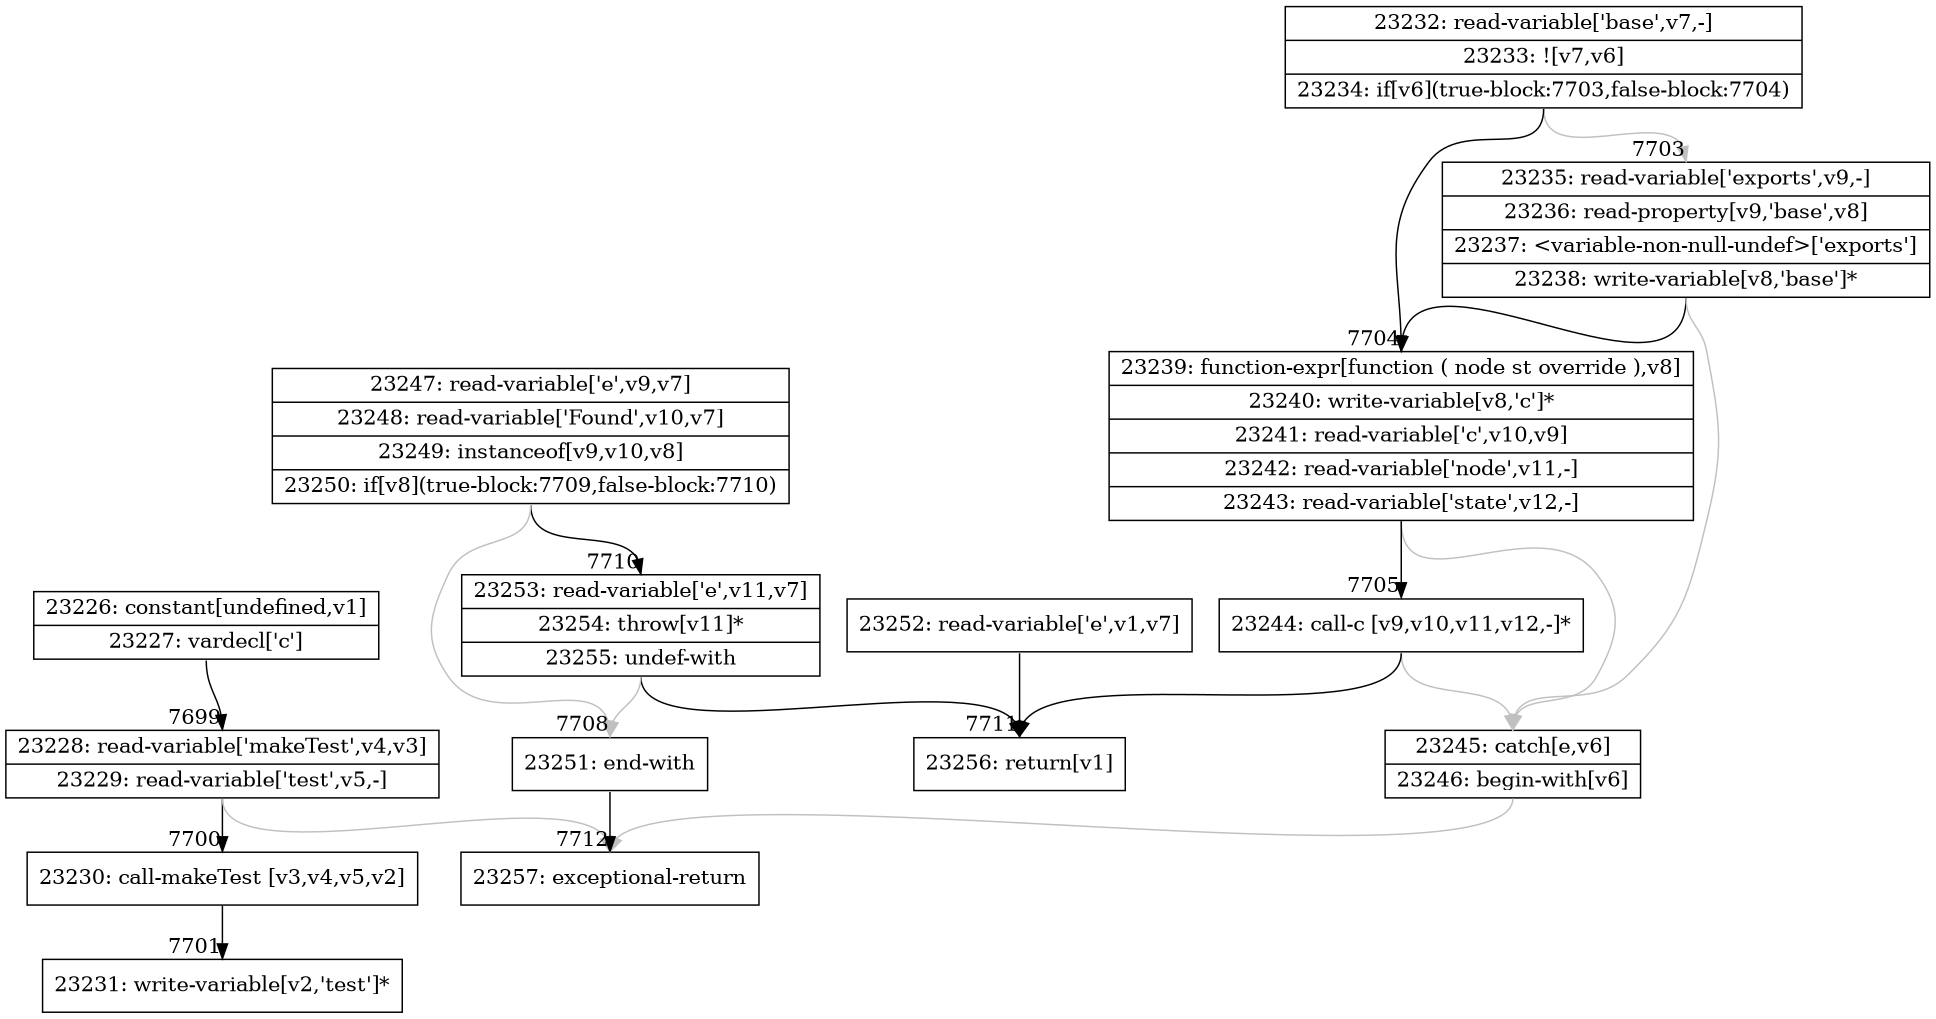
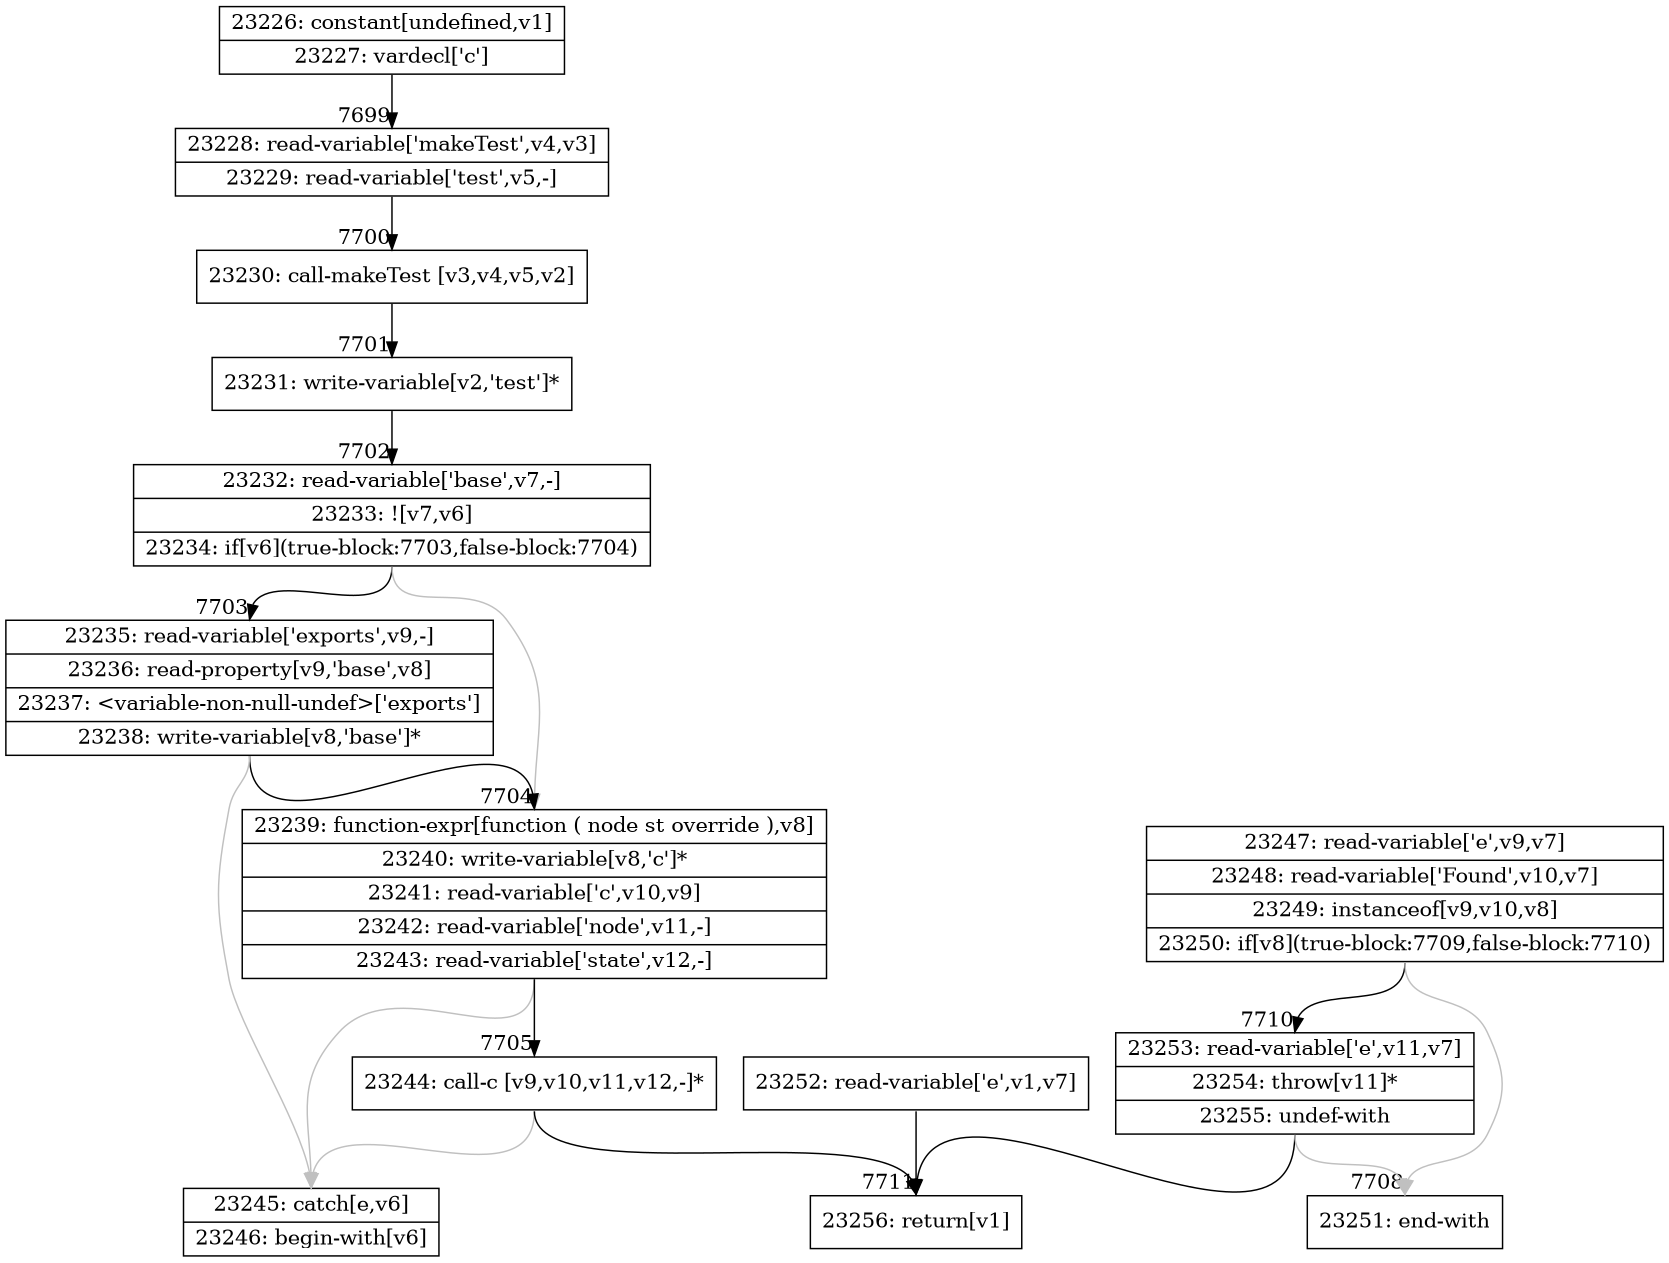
(1607, 136) -> (328, 594)
(1417, 180) -> (519, 638)
none -> (392, 430)
(610, 879) -> none
